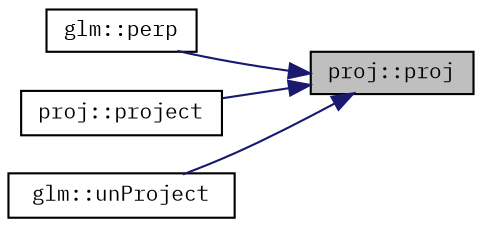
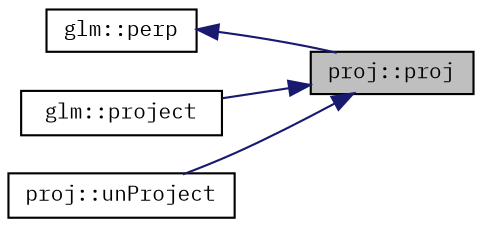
(233, 62) -> (278, 41)
(122, 113) -> (122, 113)
(122, 196) -> (122, 196)
